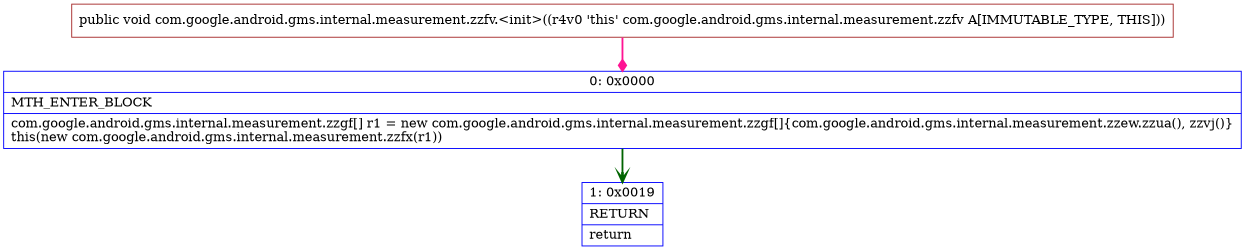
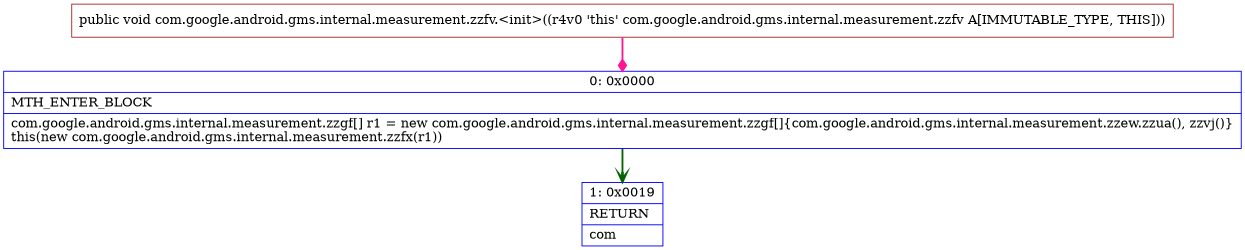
(611, 235) -> (603, 235)
